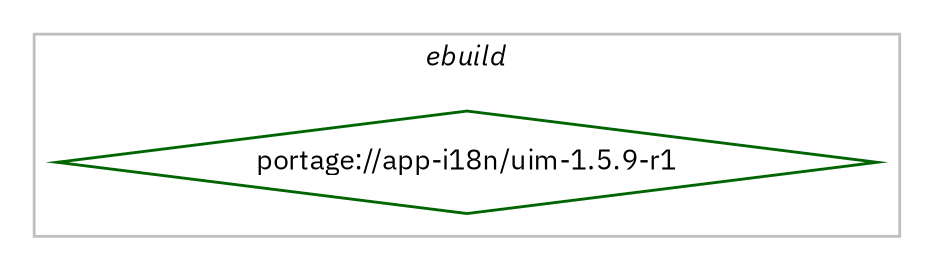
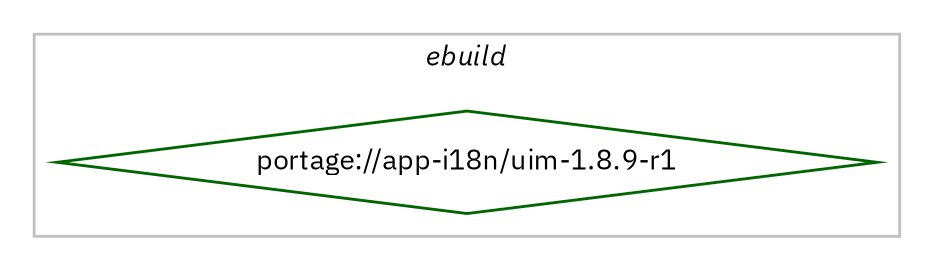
(467, 162) -> (467, 162)
